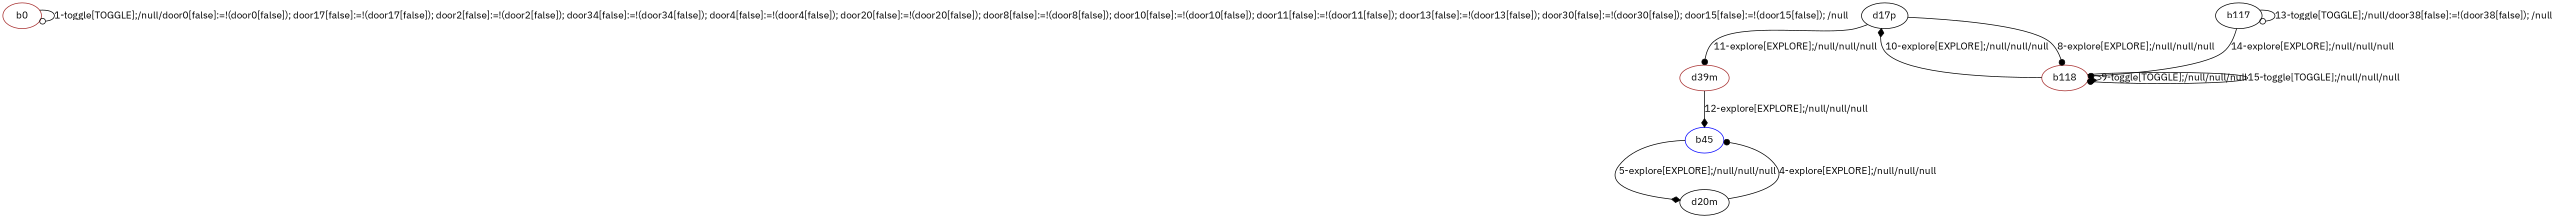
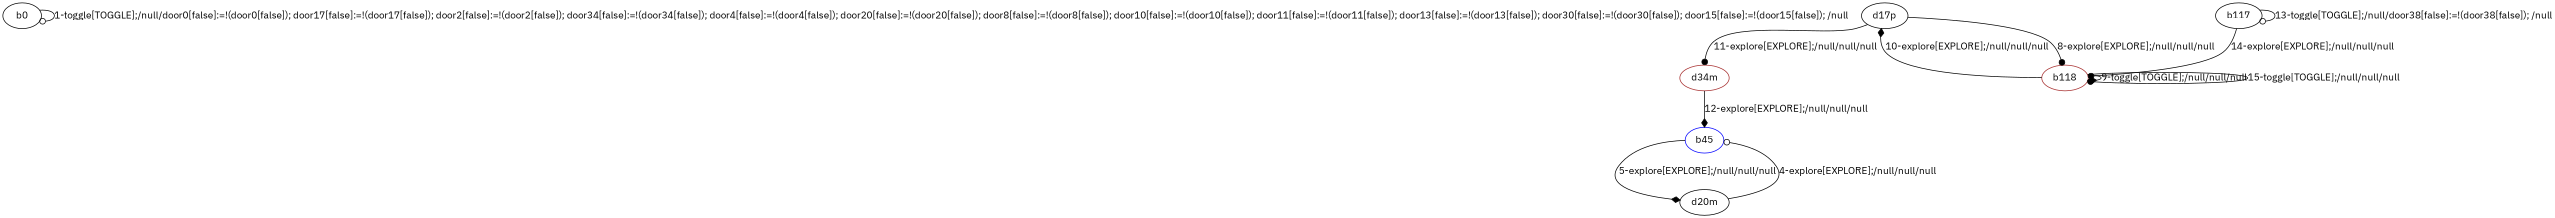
(22, 16) -> (22, 16)
(1705, 78) -> (1705, 78)
(1779, 173) -> (1779, 173)
